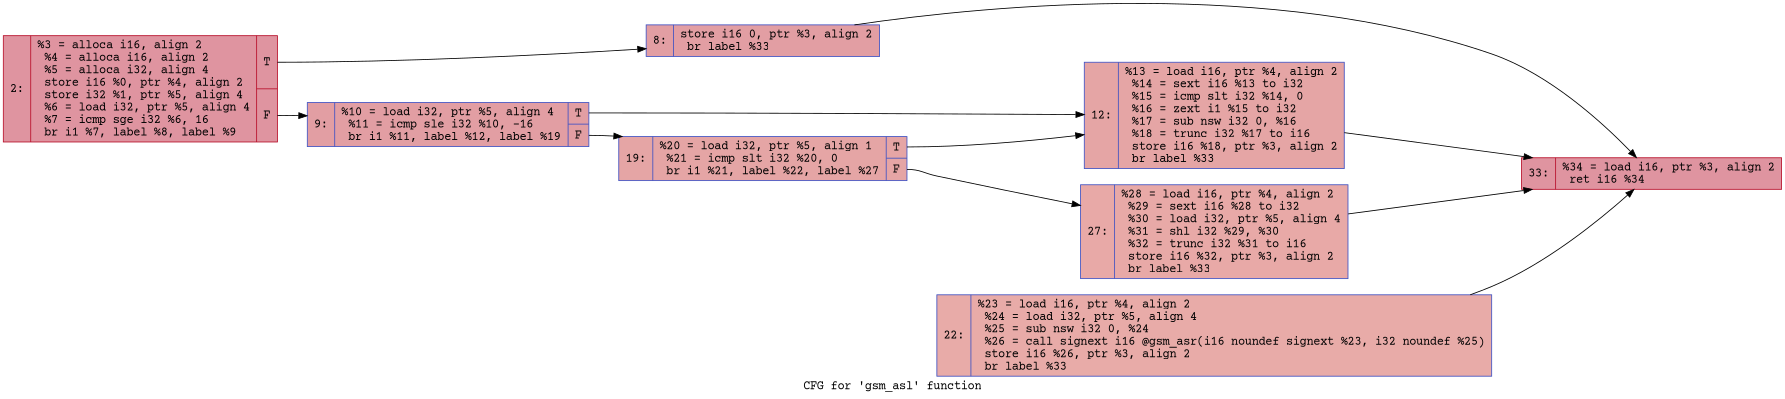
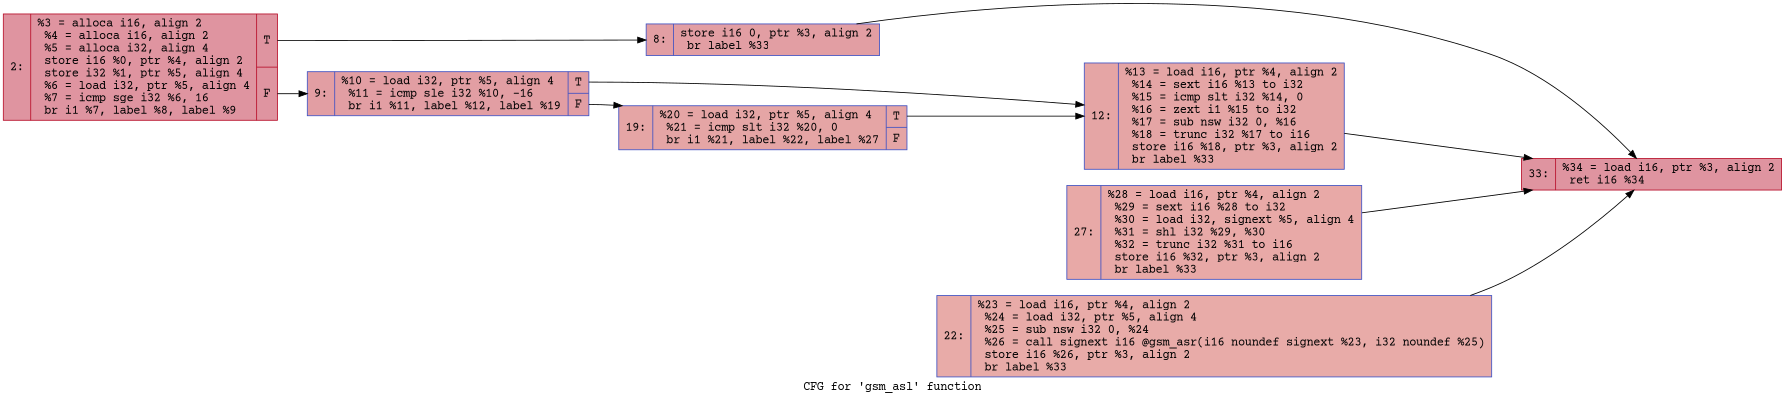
(766, 146) -> (766, 115)
(989, 187) -> none
(1231, 219) -> (1231, 220)
